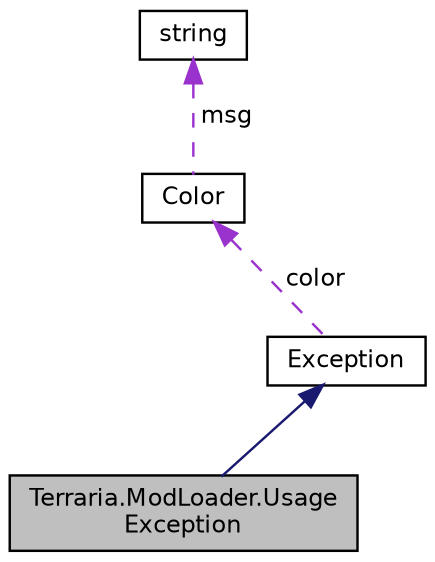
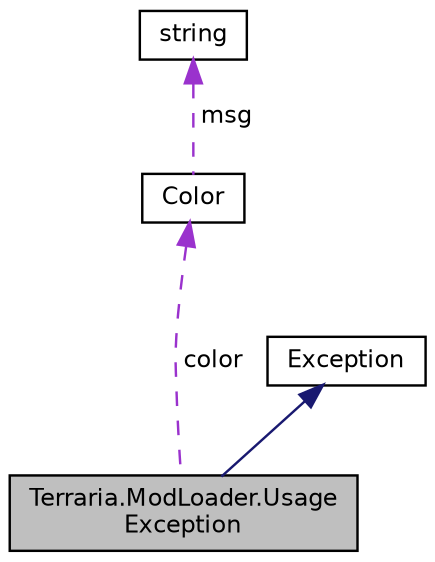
(279, 289) -> (176, 361)
